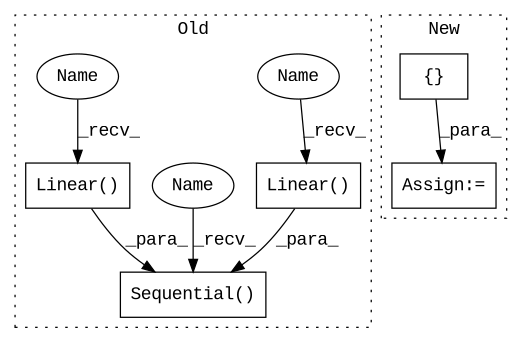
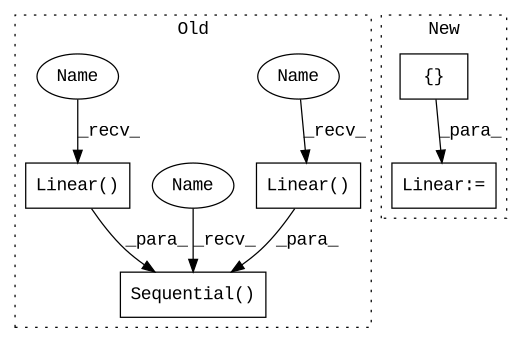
(444, 186) -> (444, 186)
